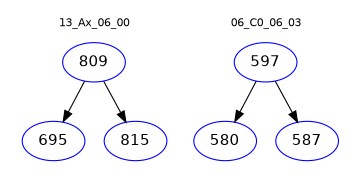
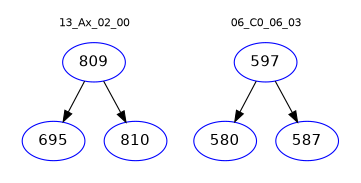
(95, 24) -> (95, 24)
(136, 141) -> (136, 141)
